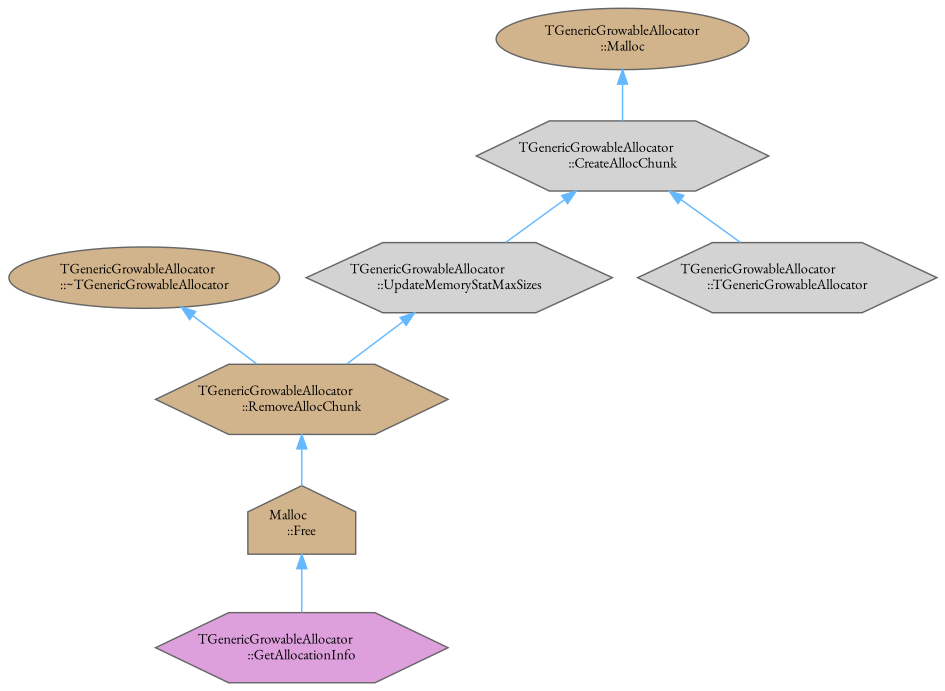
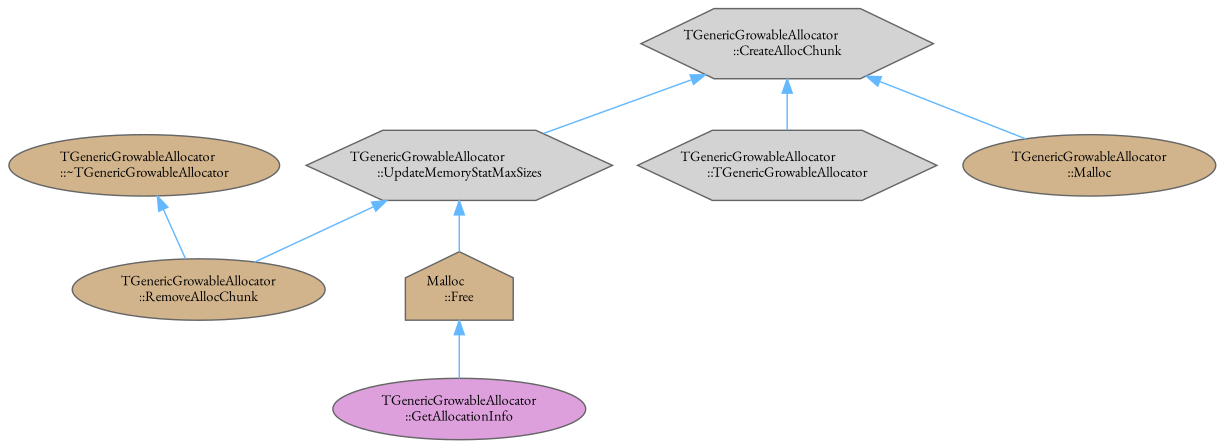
(623, 103) -> (953, 110)
(302, 399) -> (199, 290)
(302, 468) -> (459, 234)
(302, 648) -> (459, 409)
